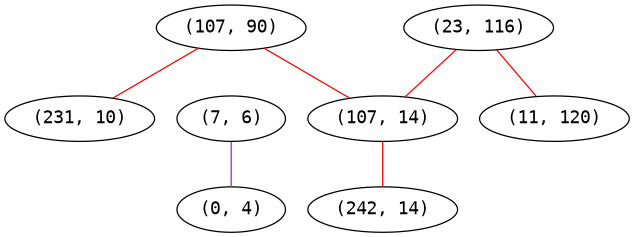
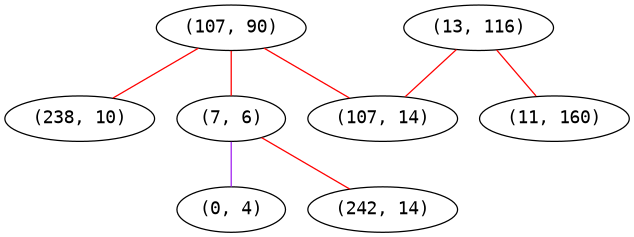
(479, 28) -> (479, 28)
none -> (231, 73)
(80, 119) -> (80, 119)
(554, 119) -> (554, 119)
(383, 164) -> (306, 163)
